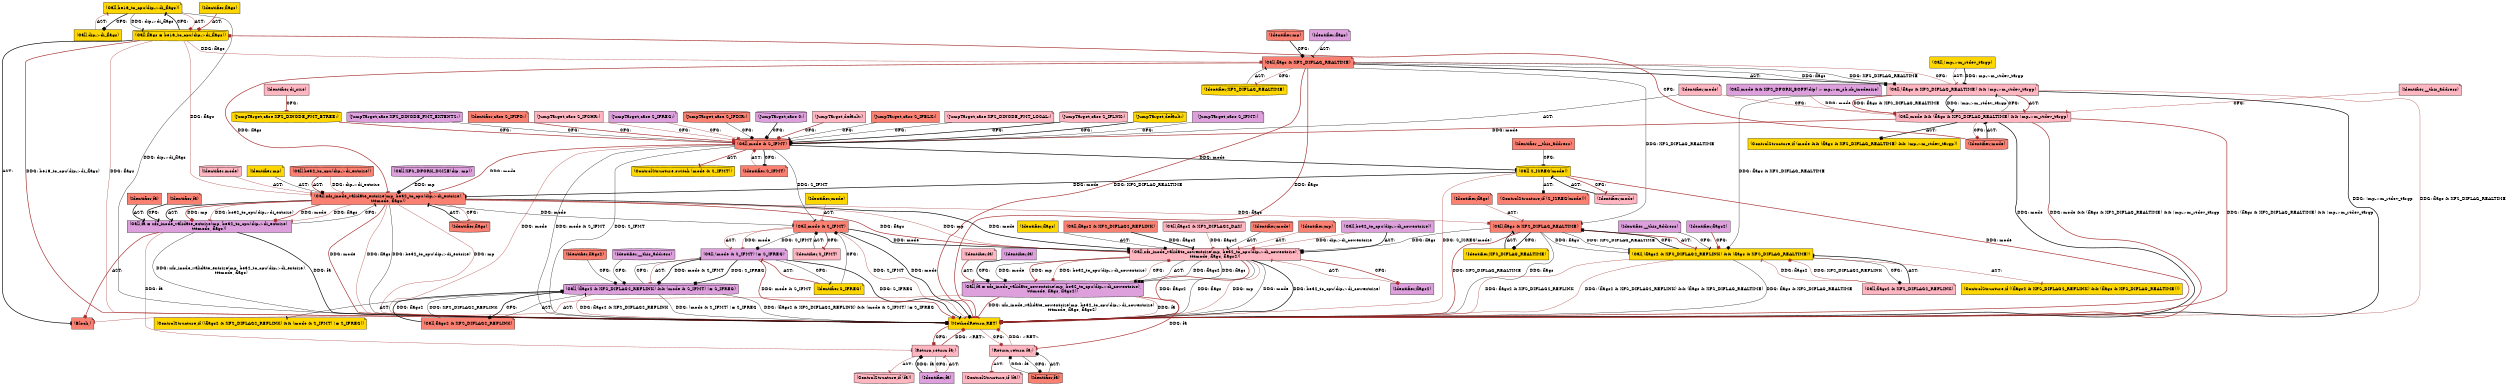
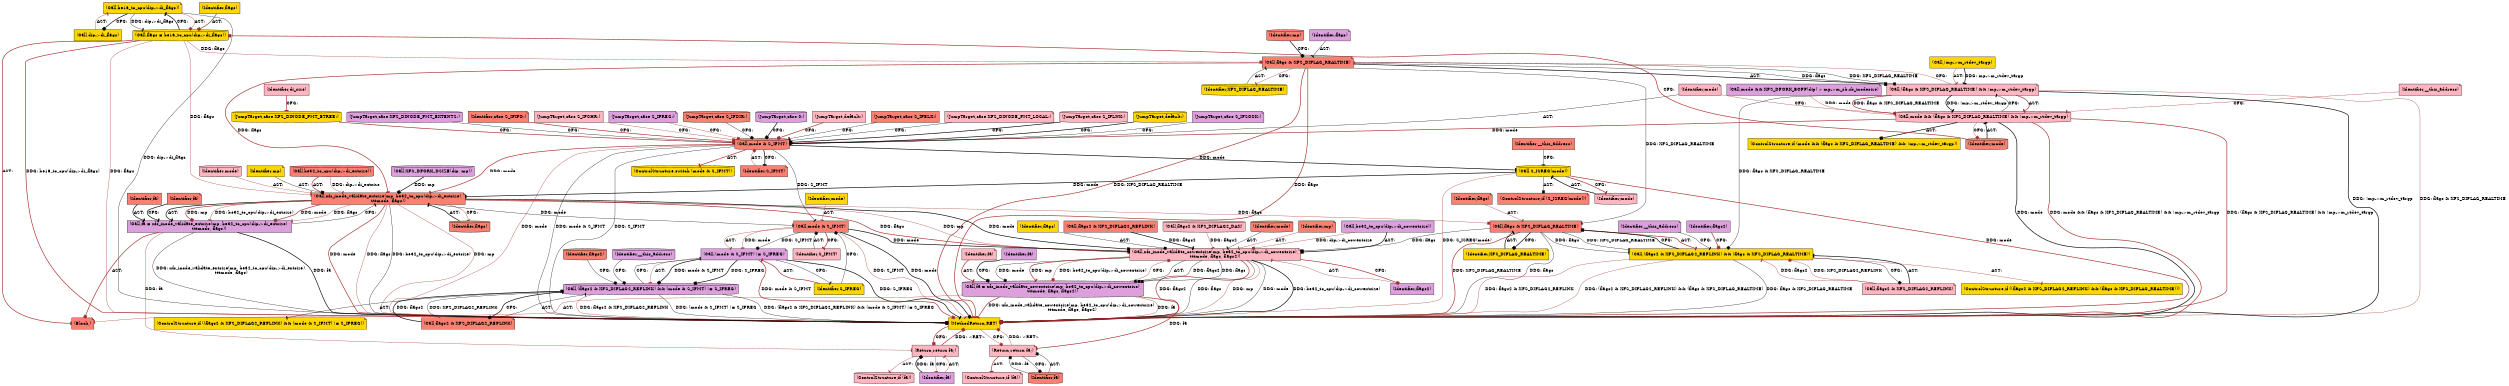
(1228, 117) -> (1228, 117)
(2, 148) -> (2, 148)
